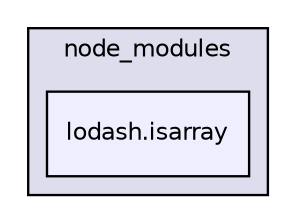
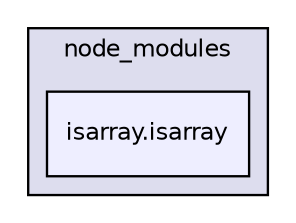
(148, 134) -> (148, 134)
